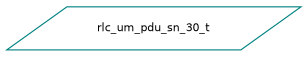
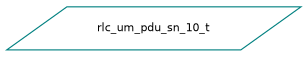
(154, 28) -> (154, 28)
